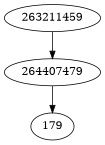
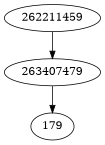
(52, 18) -> (52, 18)
(52, 72) -> (52, 72)
